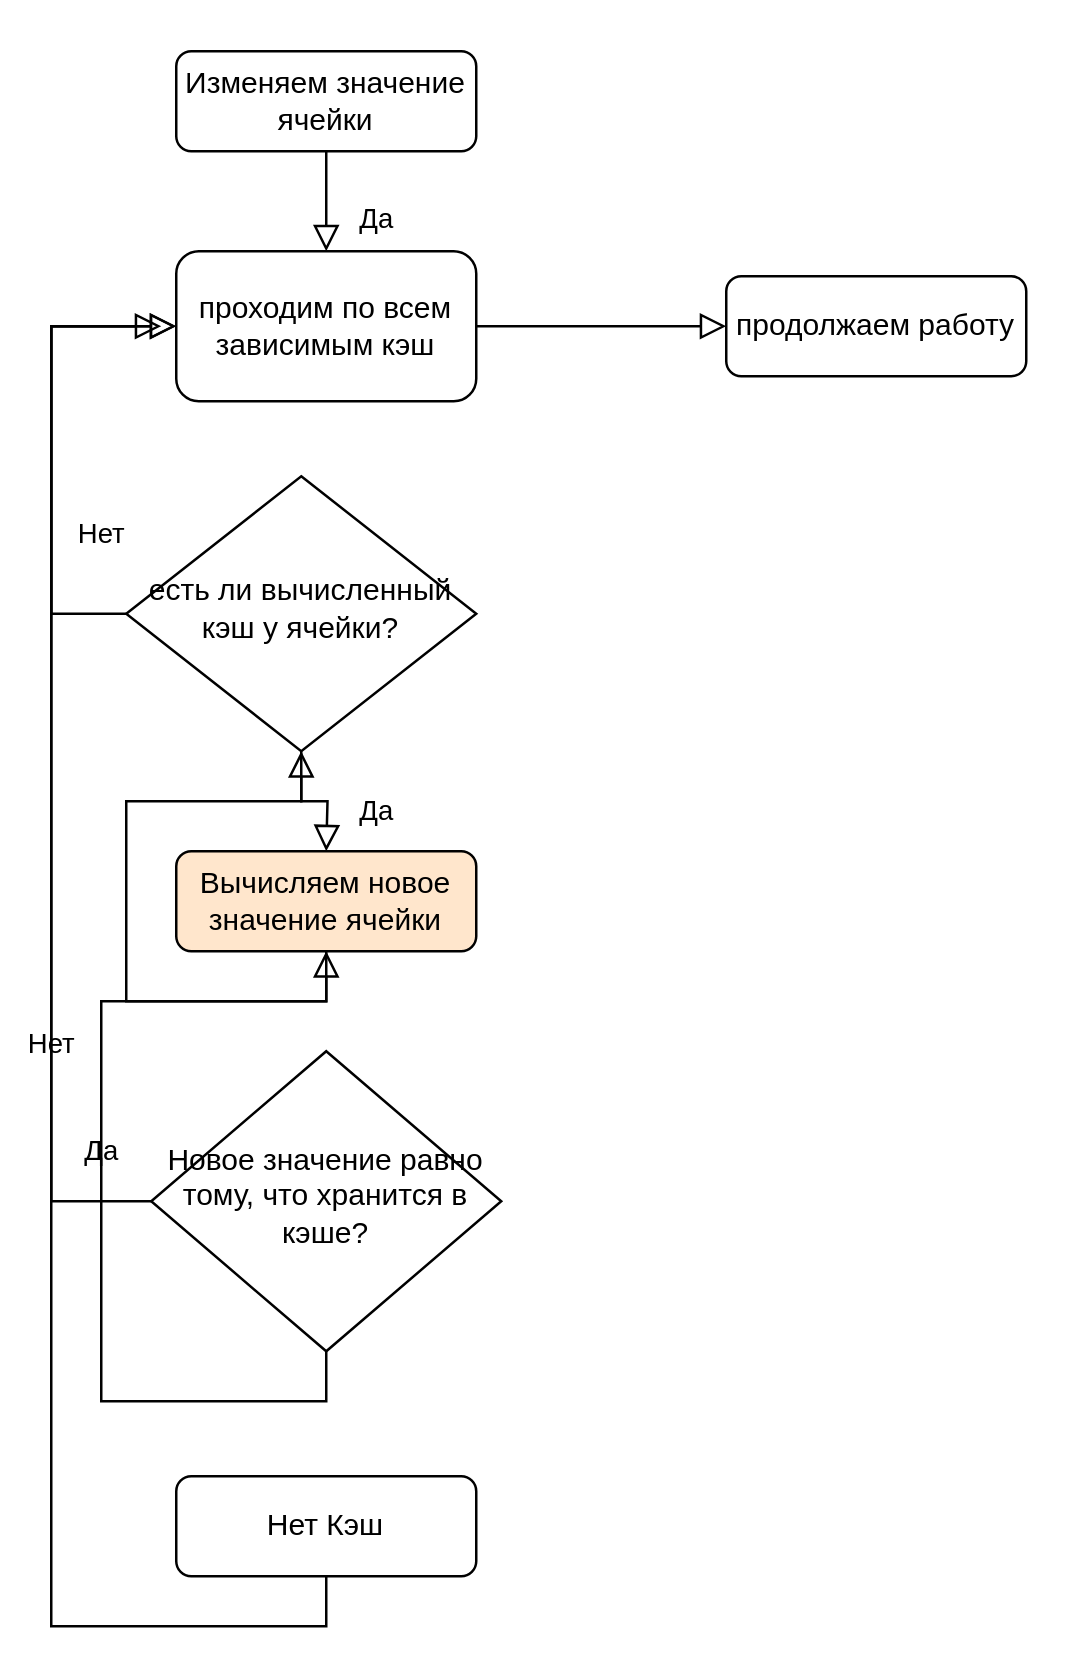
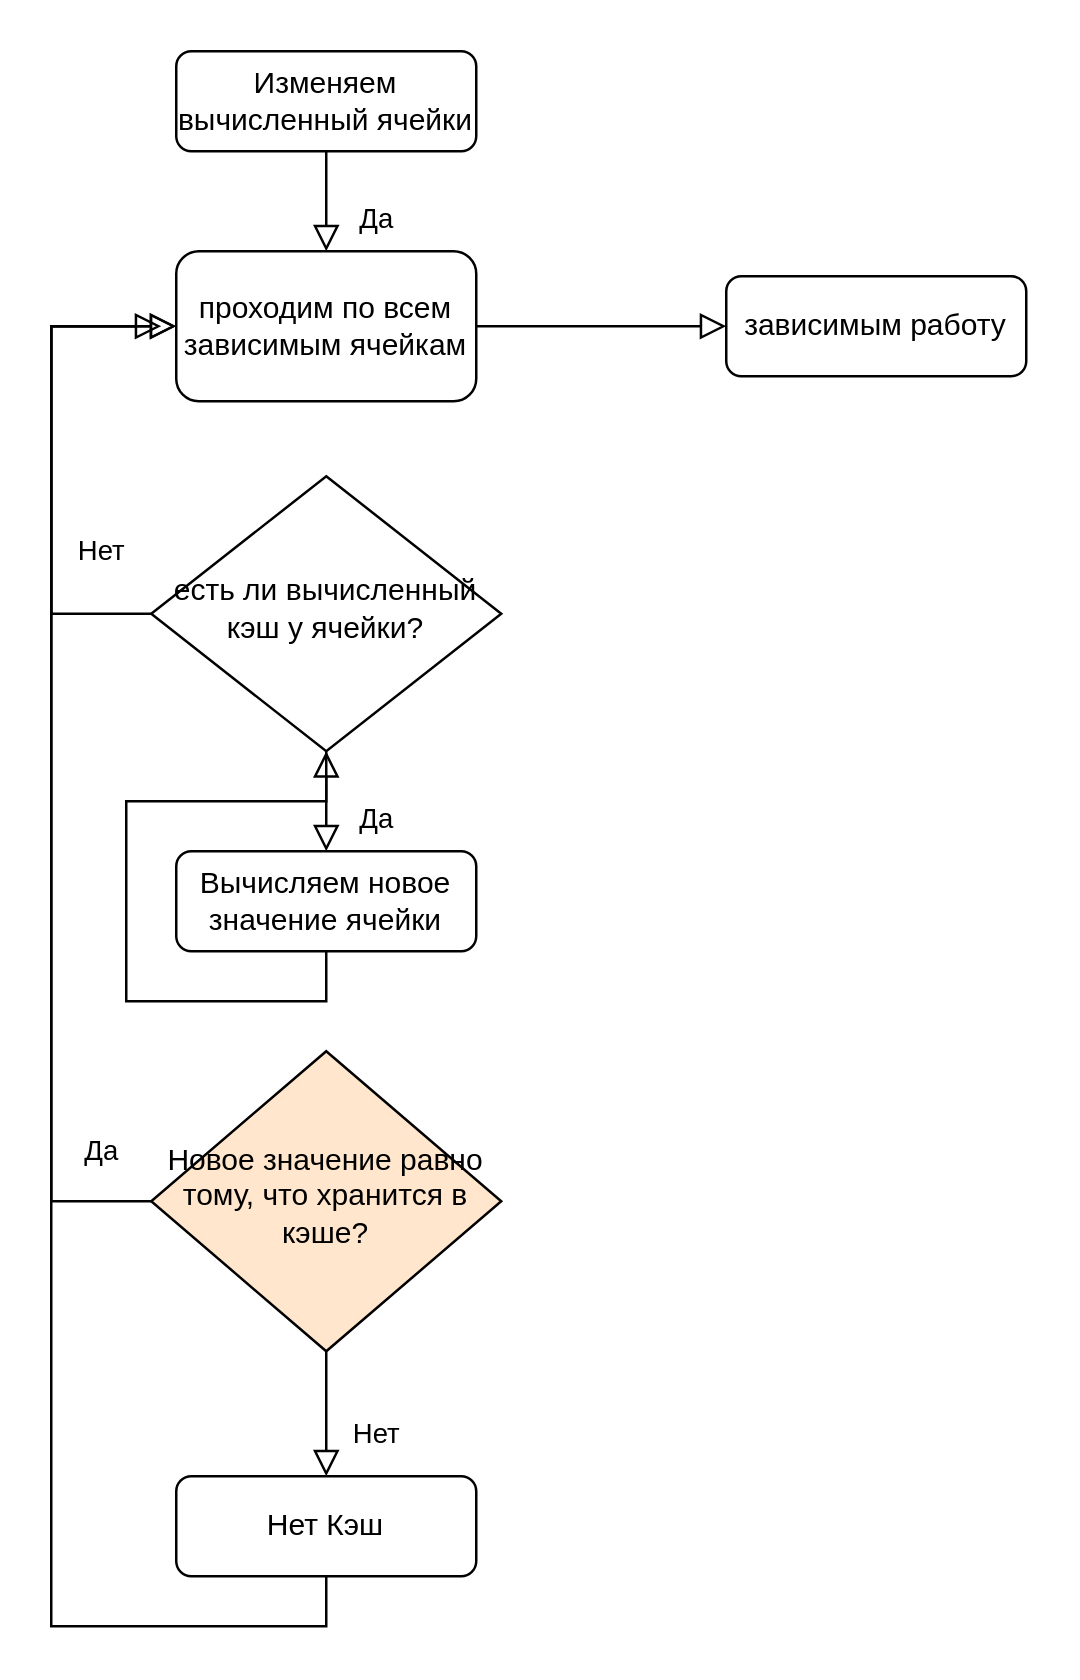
(326, 101) -> (326, 101)
(326, 326) -> (326, 326)
(876, 326) -> (876, 326)
(301, 614) -> (326, 614)
(326, 901) -> (326, 901)
(326, 1201) -> (326, 1201)
(117, 1401) -> (326, 1424)
